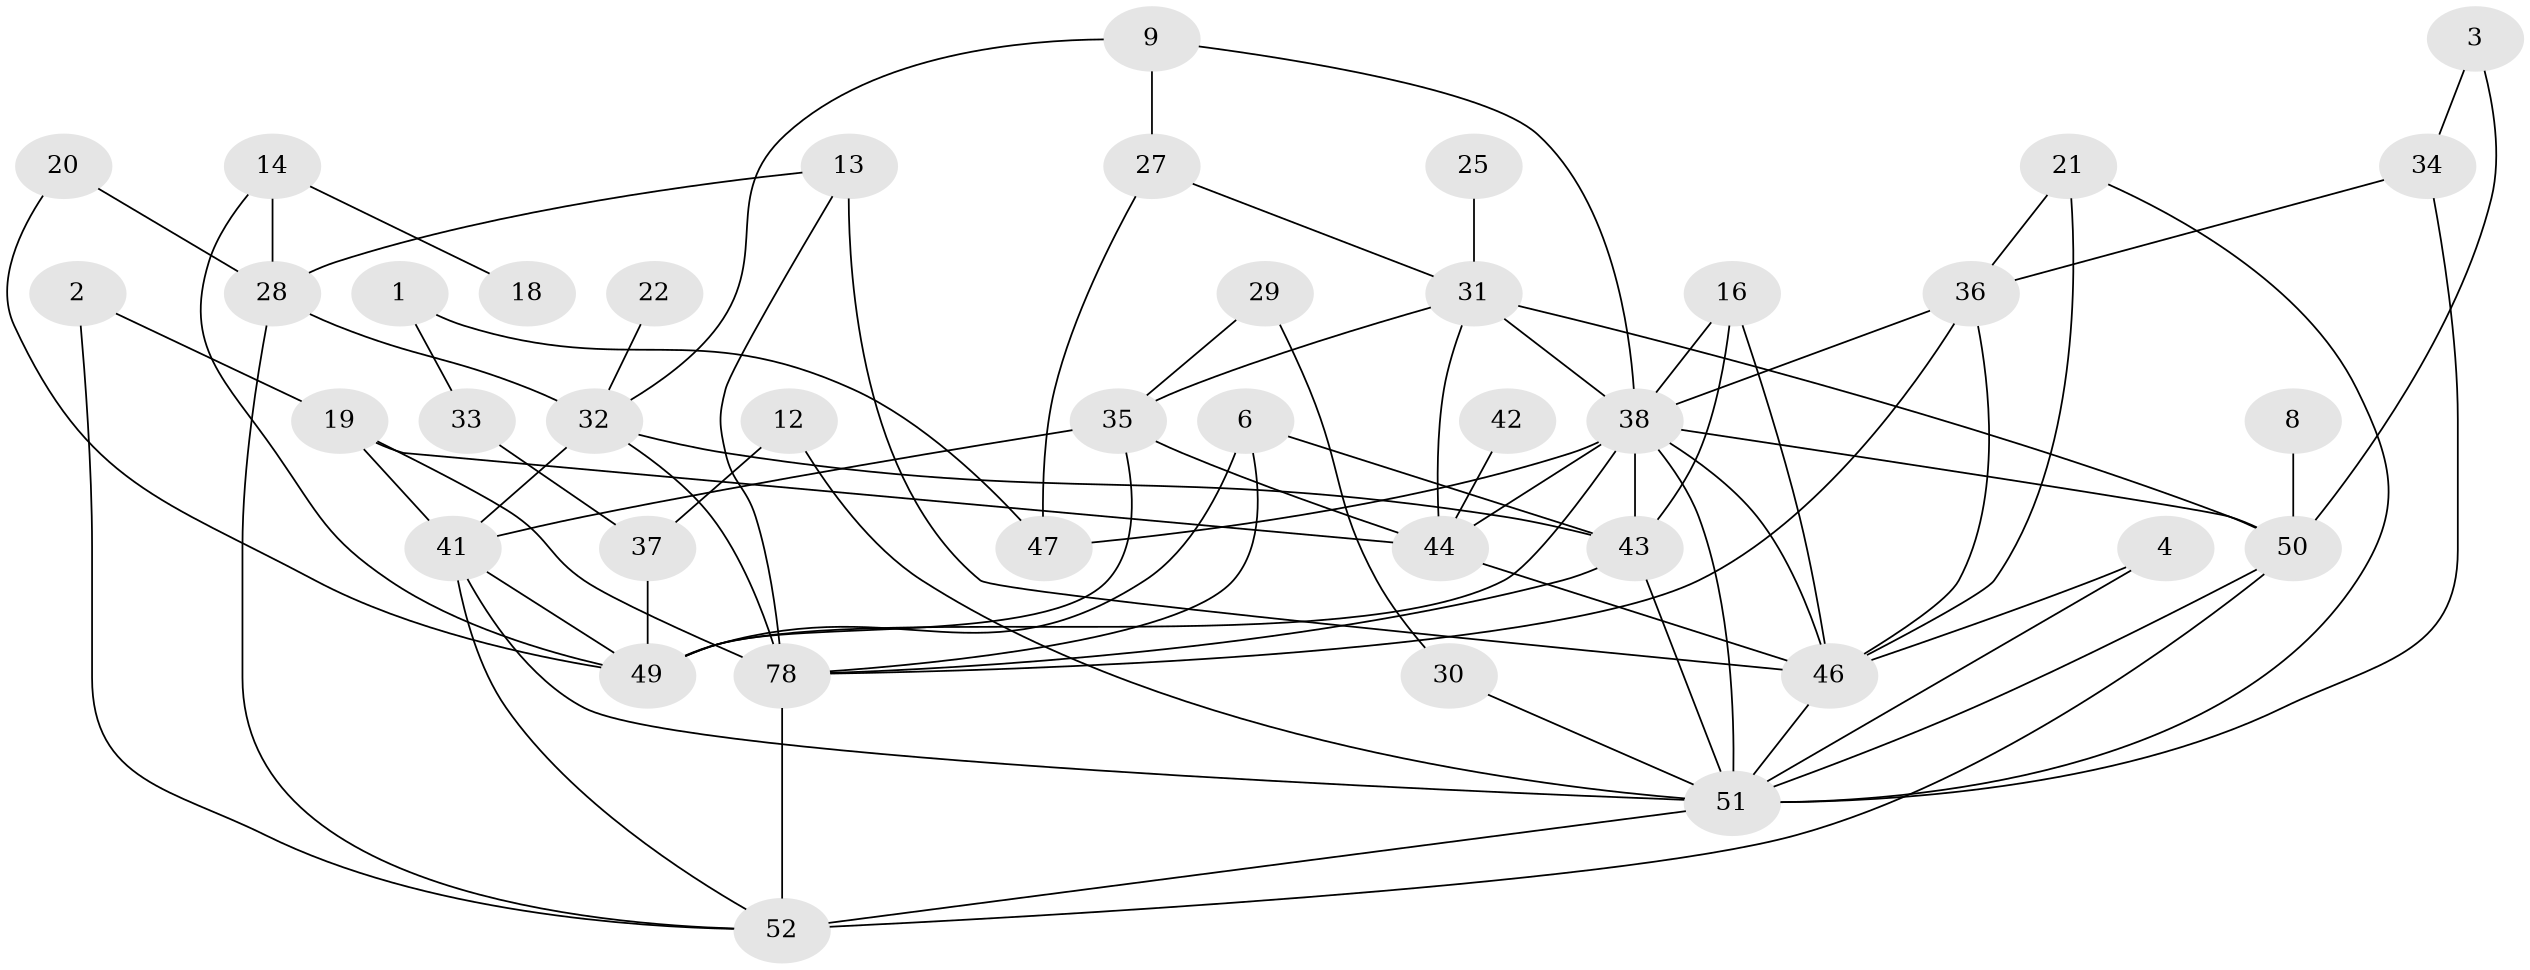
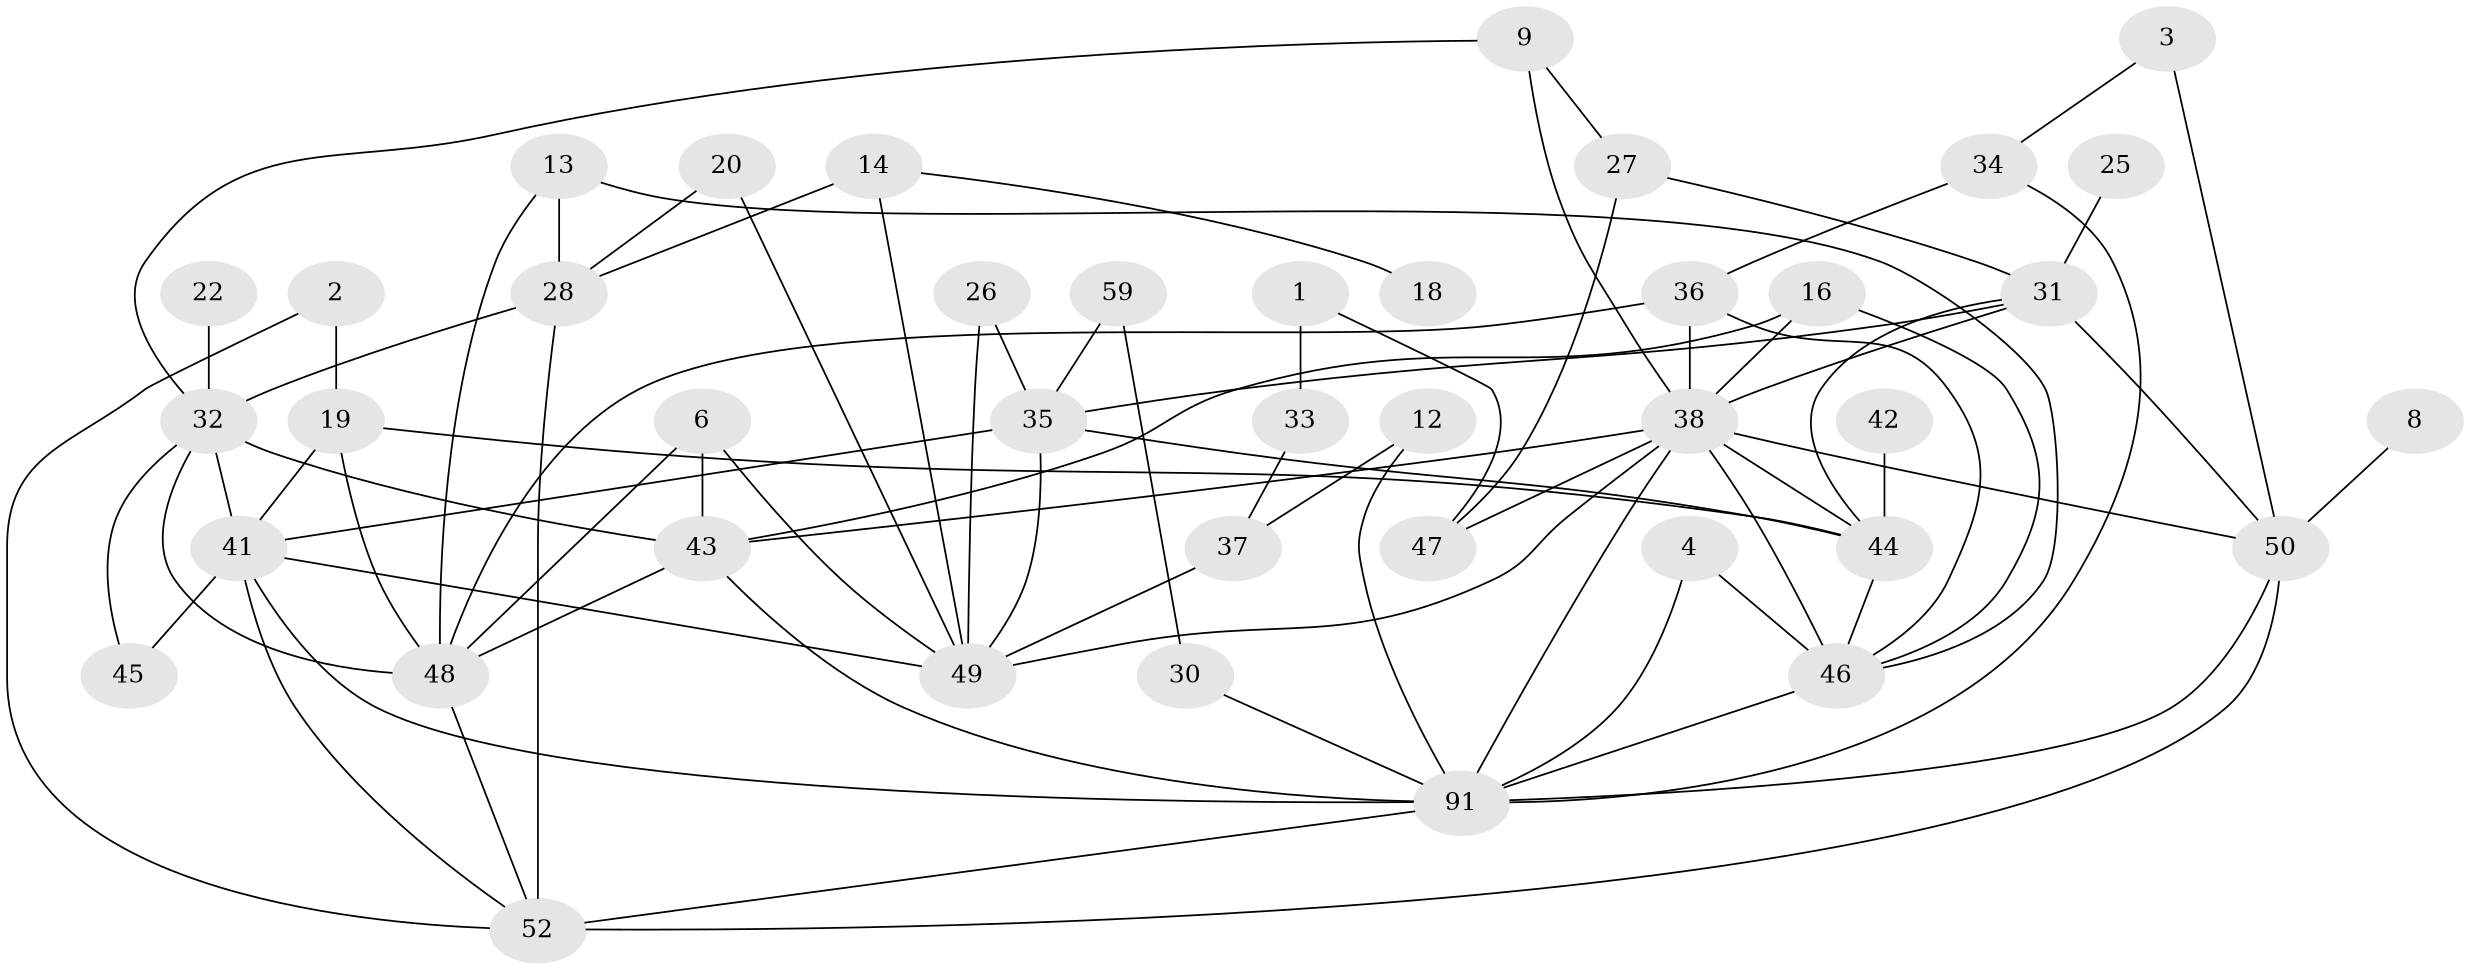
(2068, 166) -> none
none -> (982, 294)
(1265, 294) -> (1118, 294)
none -> (129, 676)
(782, 676) -> (441, 676)
(1732, 803) -> (1462, 803)
